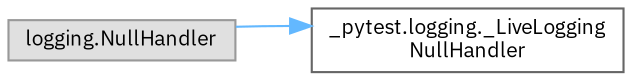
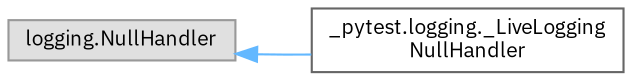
(263, 26) -> (284, 55)
